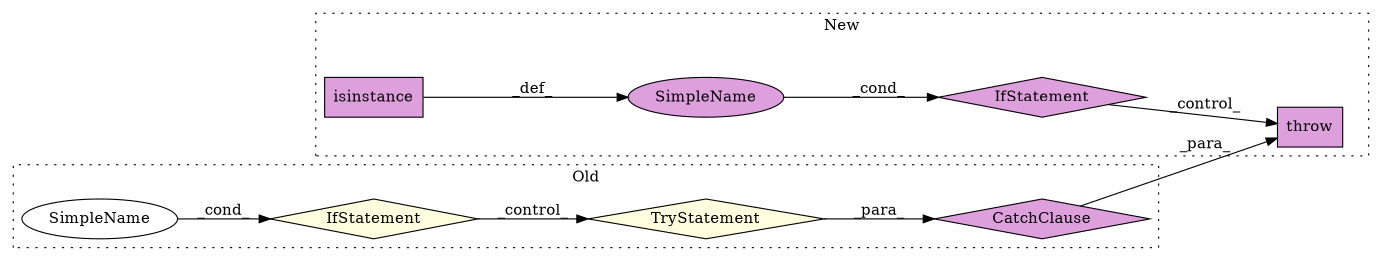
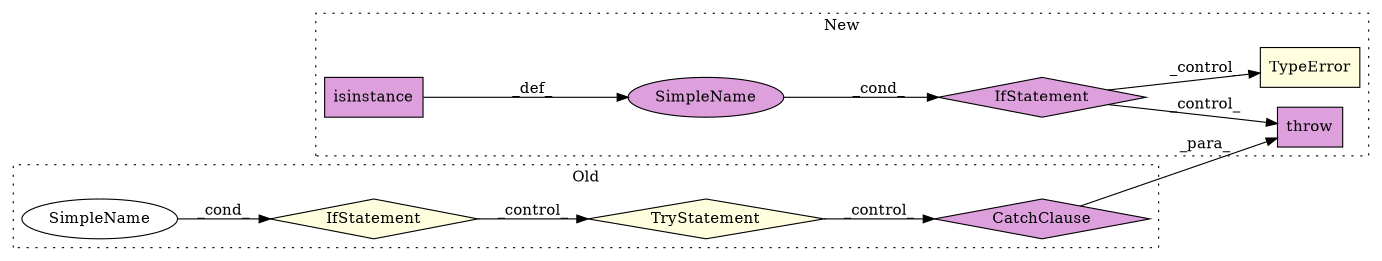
none -> (1310, 67)
(879, 211) -> (879, 211)
